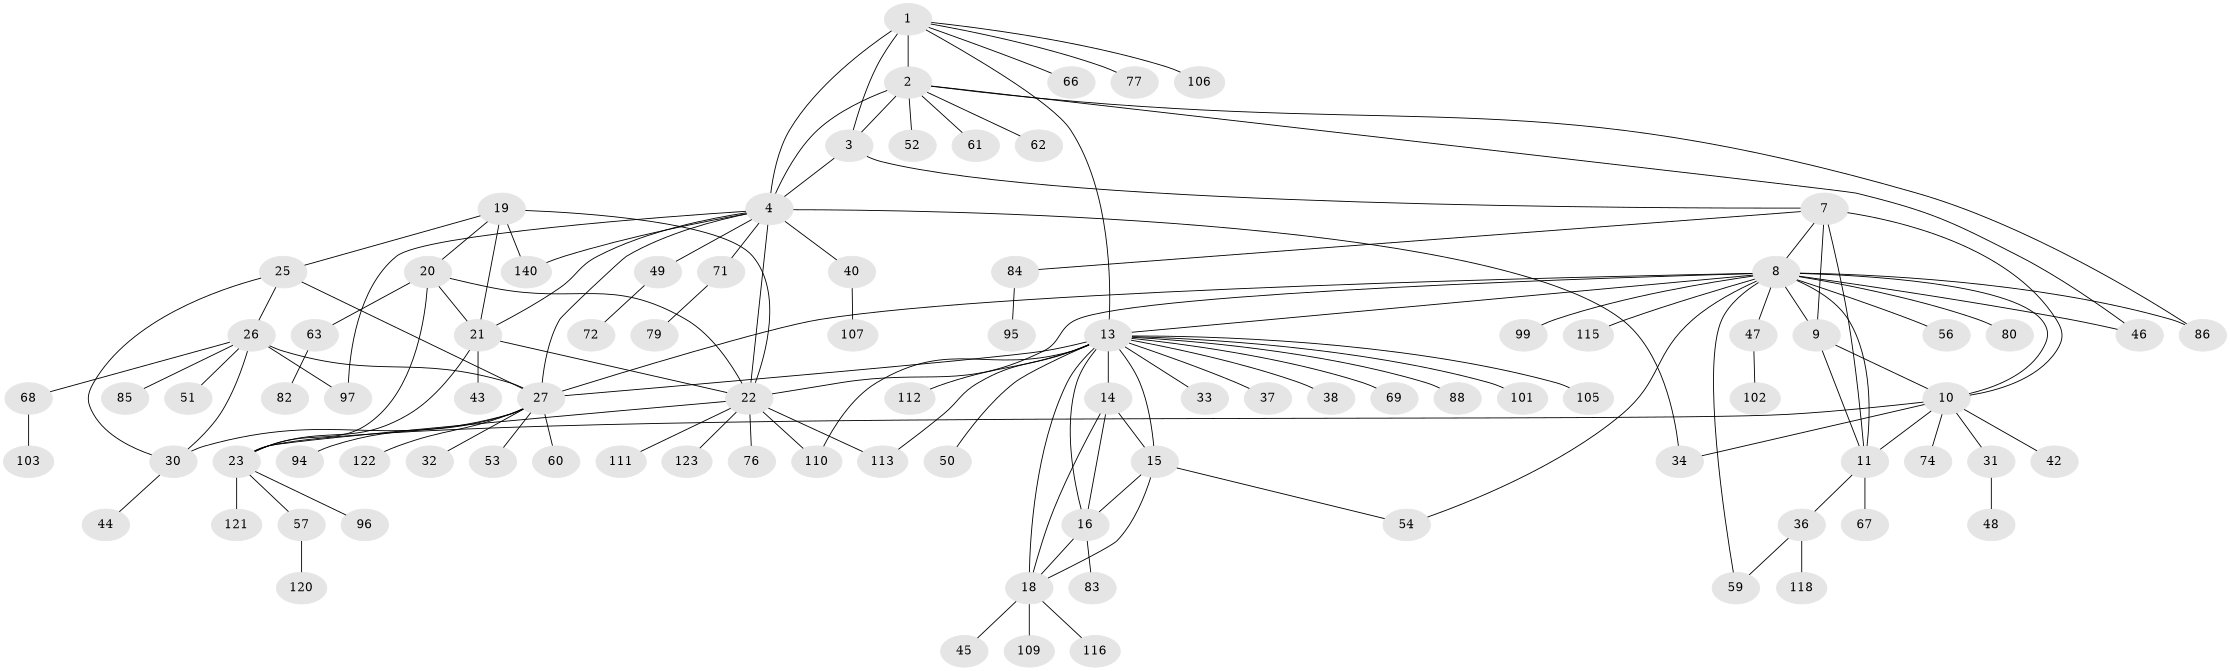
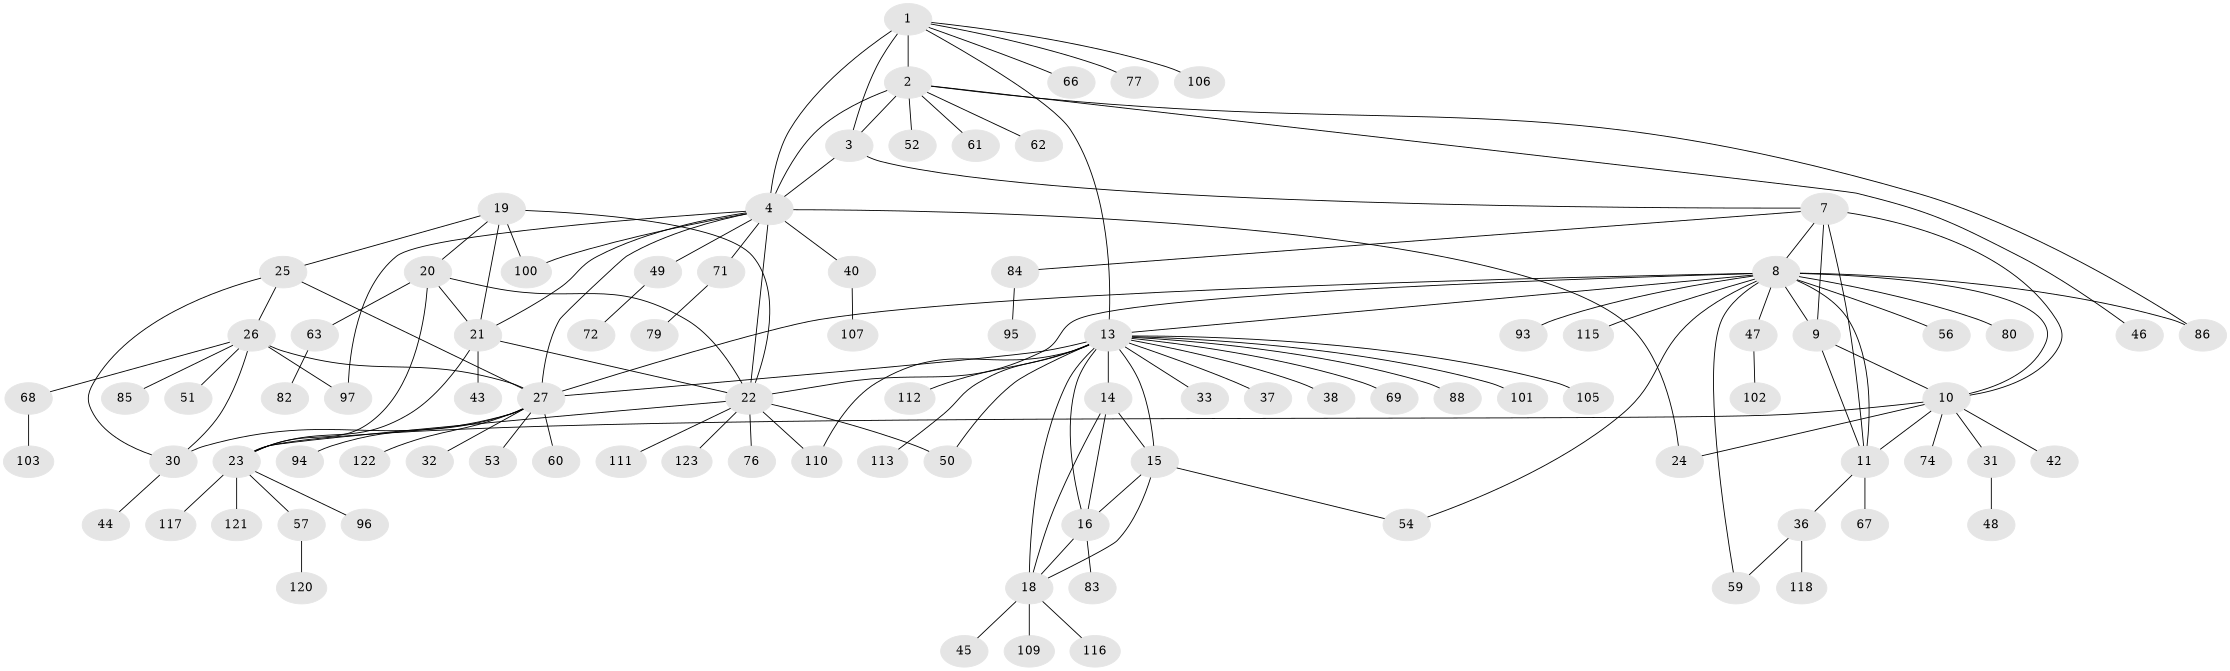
(526, 272) -> (526, 272)
(1959, 300) -> none
(1523, 335) -> (1523, 335)
(816, 430) -> (859, 427)
(1680, 462) -> (1680, 462)
none -> (171, 525)
